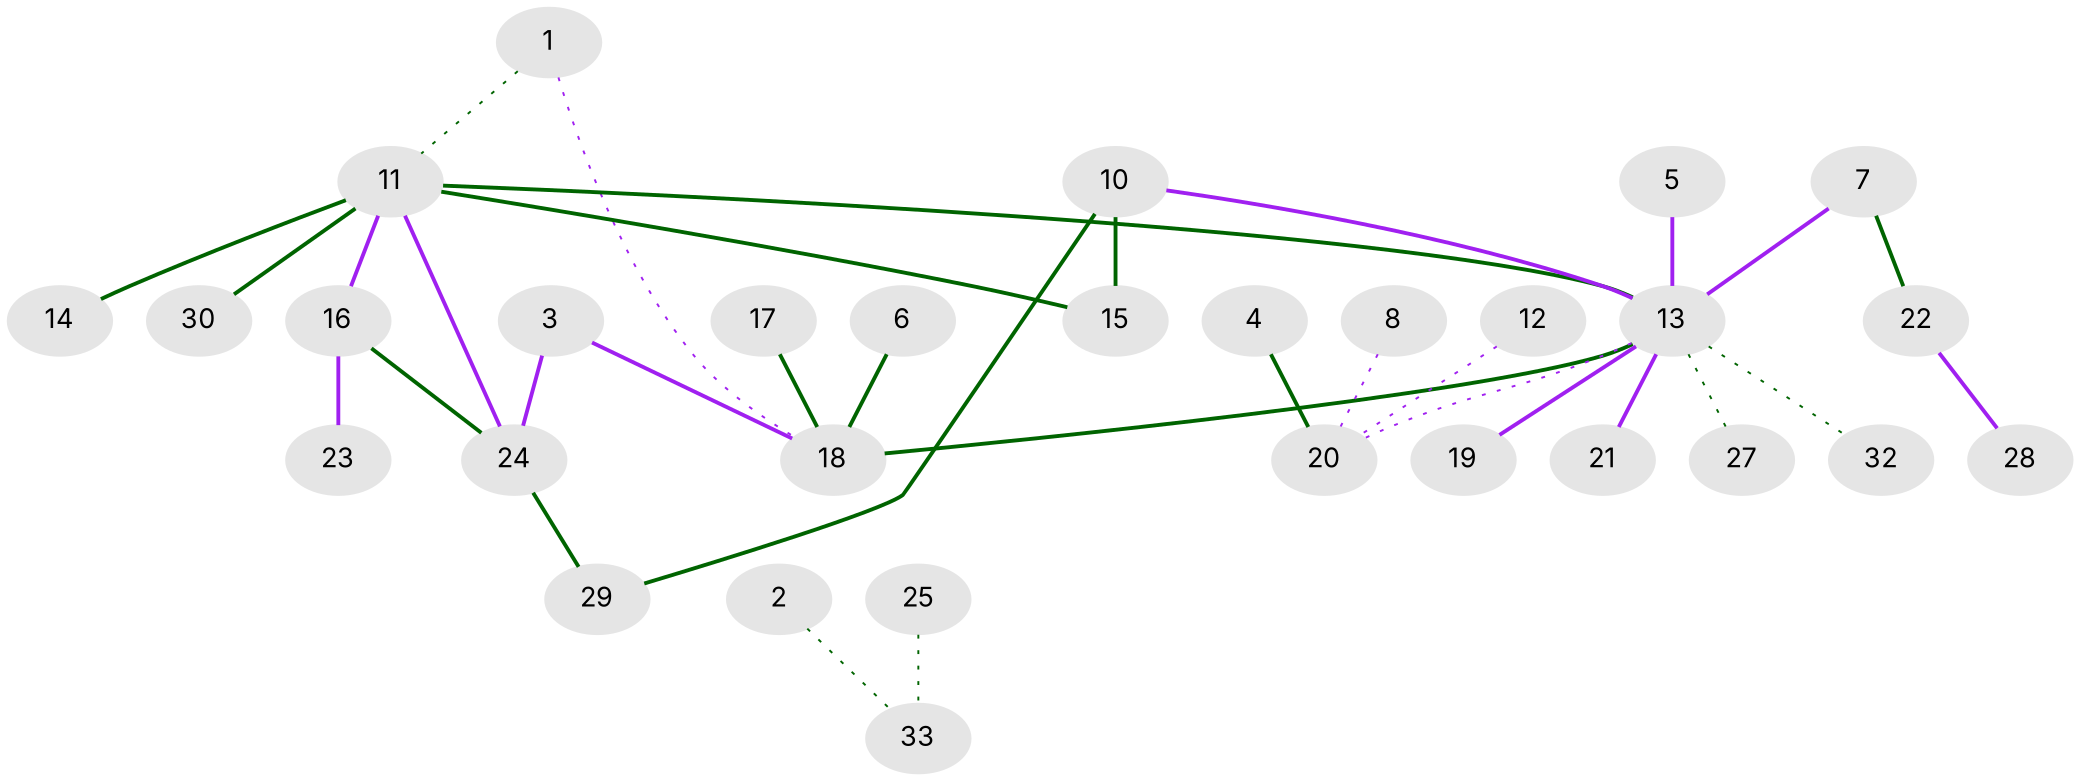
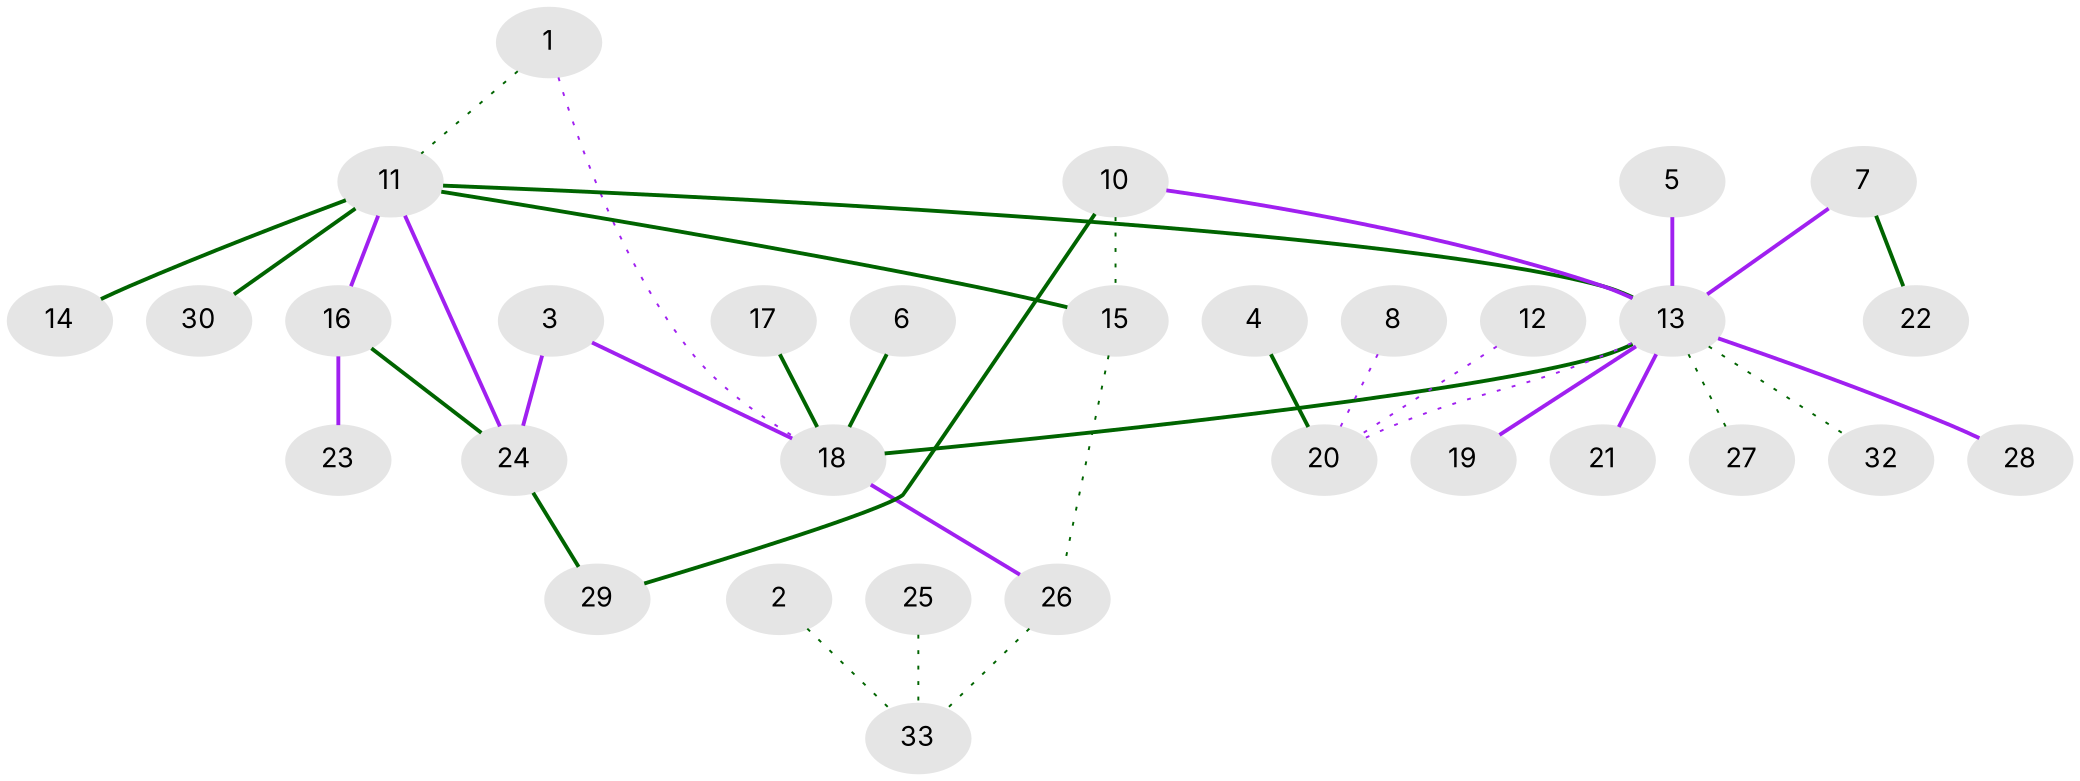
(1116, 252) -> (1116, 252)
(1968, 391) -> (1850, 386)
none -> (1058, 599)
